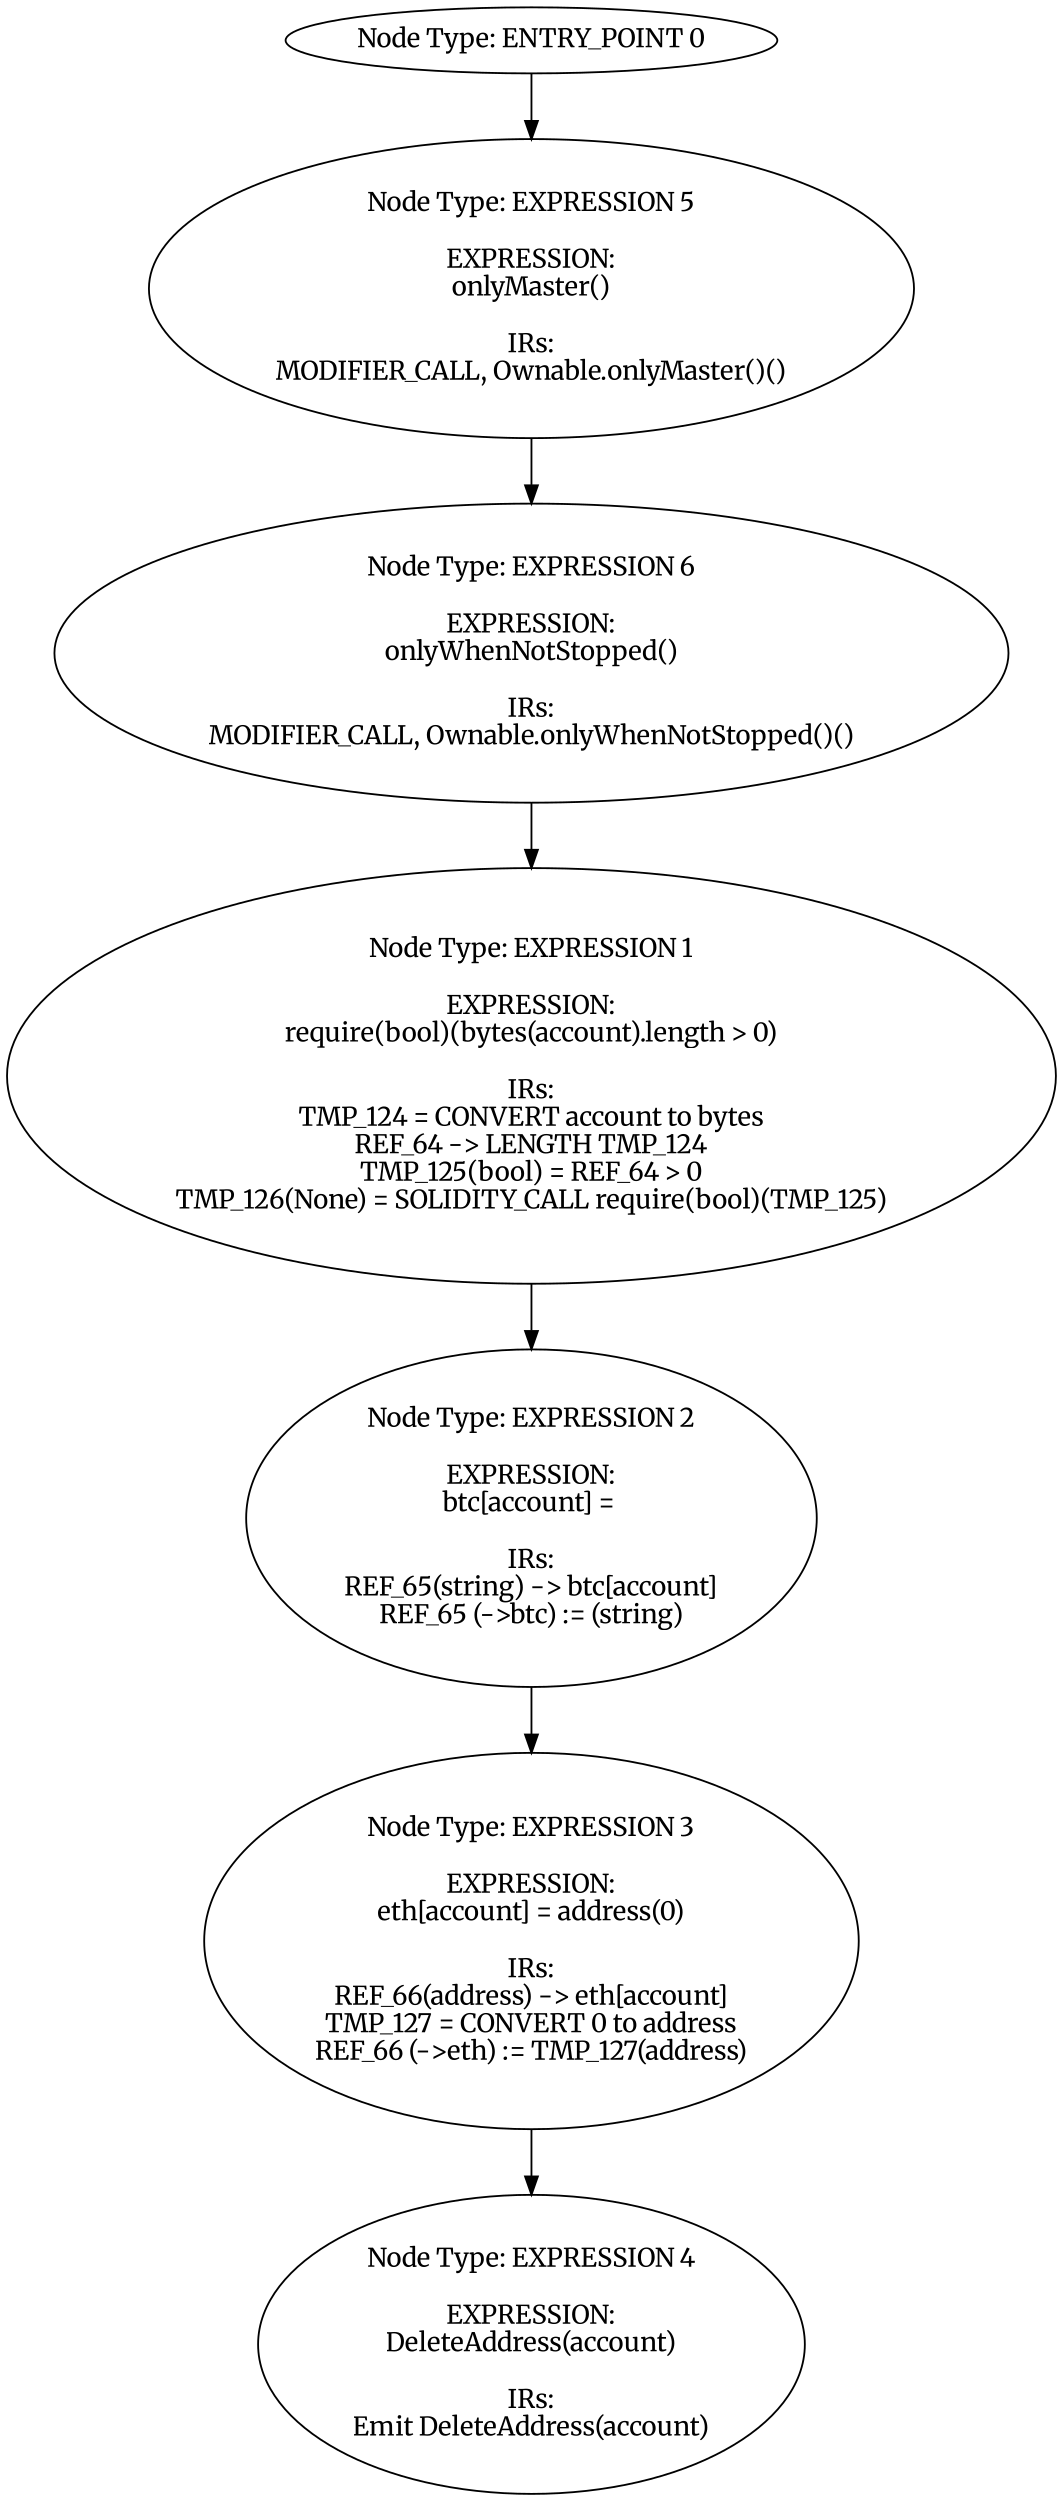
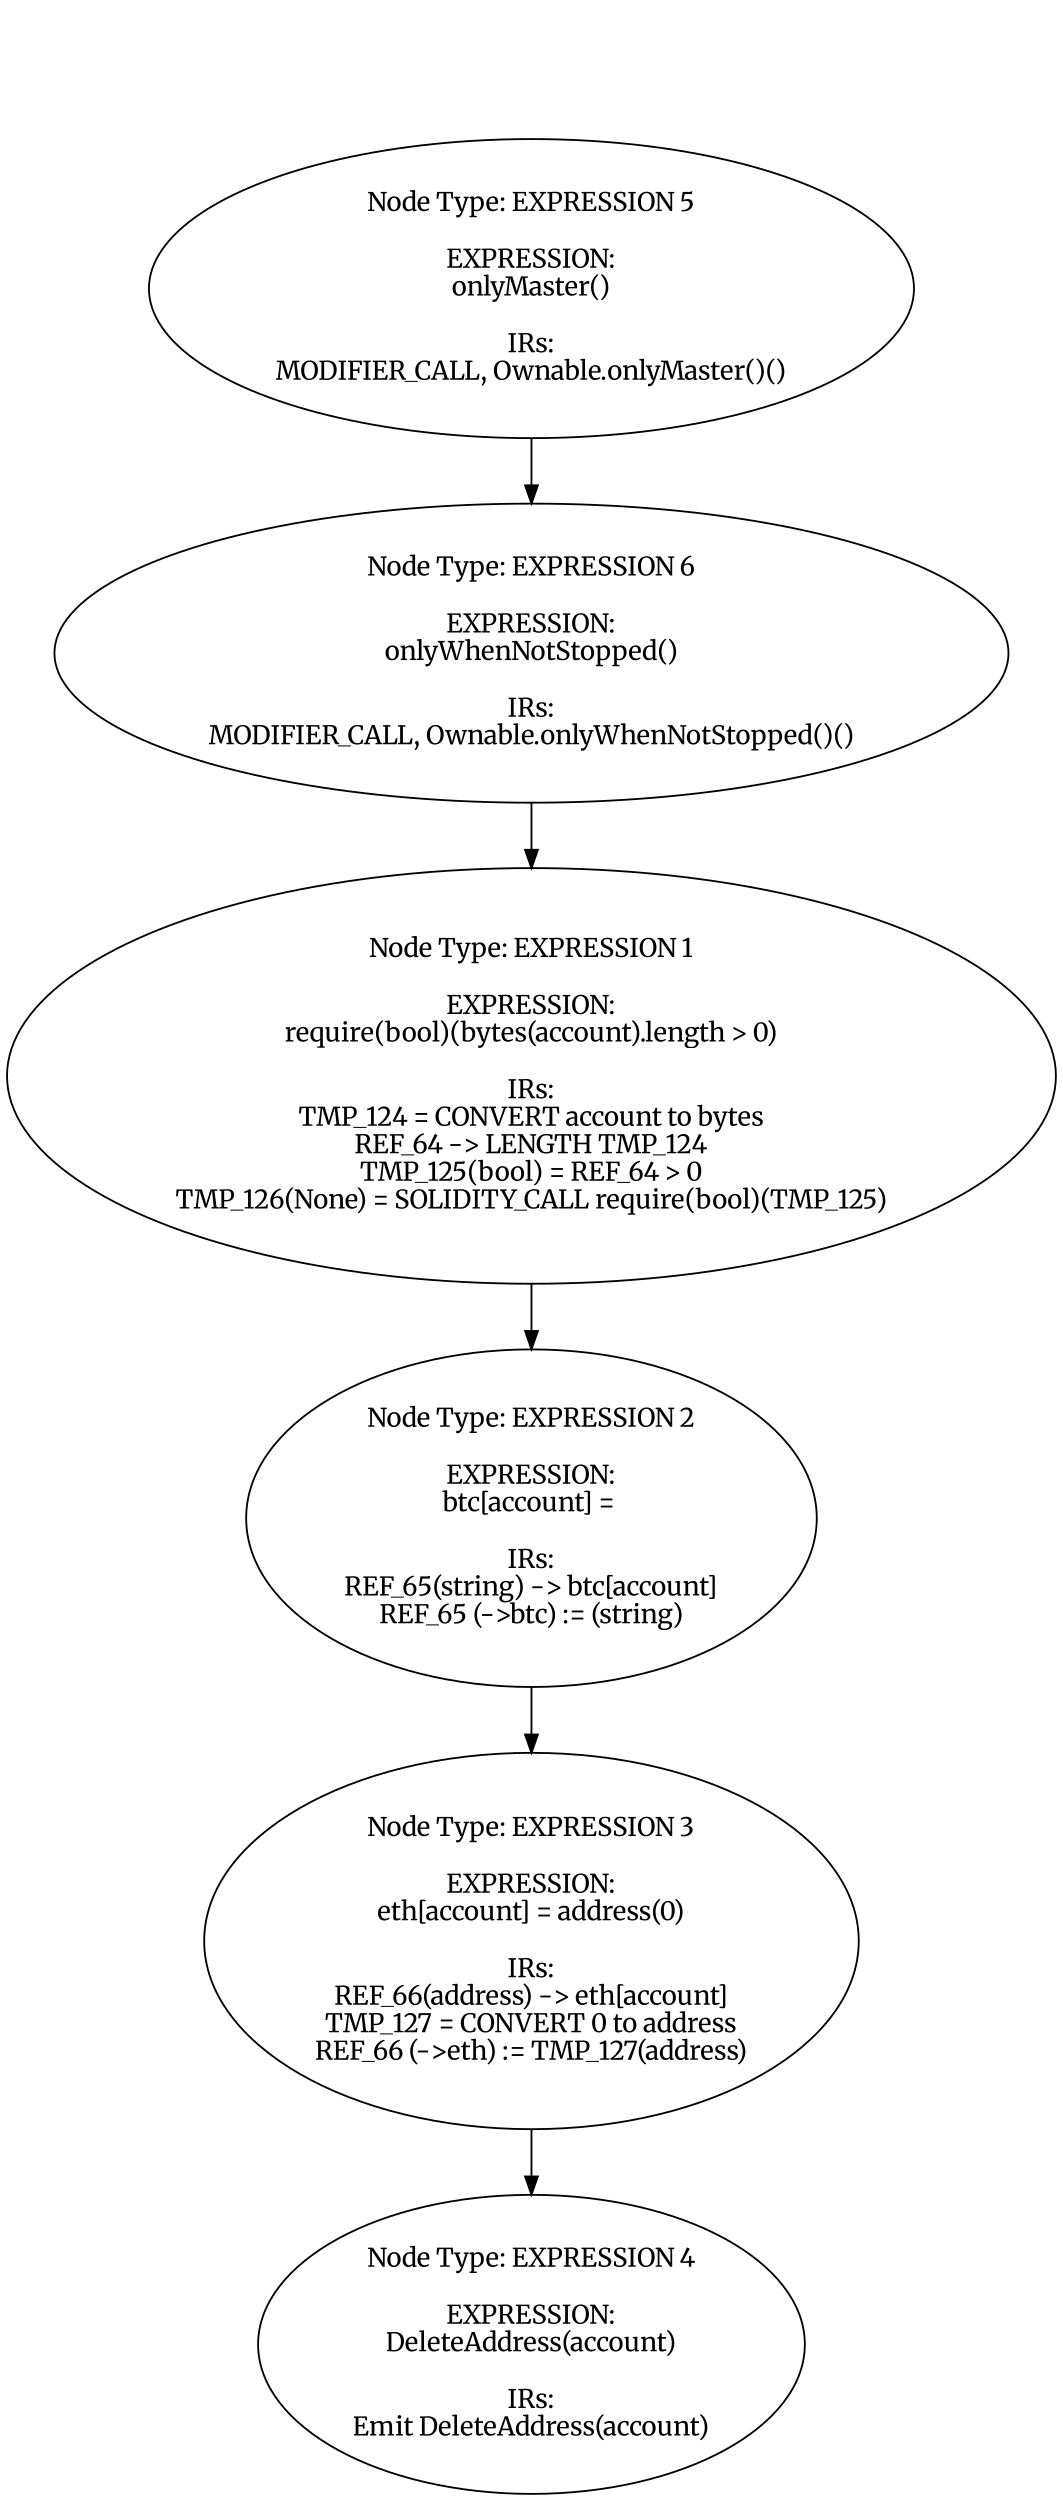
(531, 40) -> none
